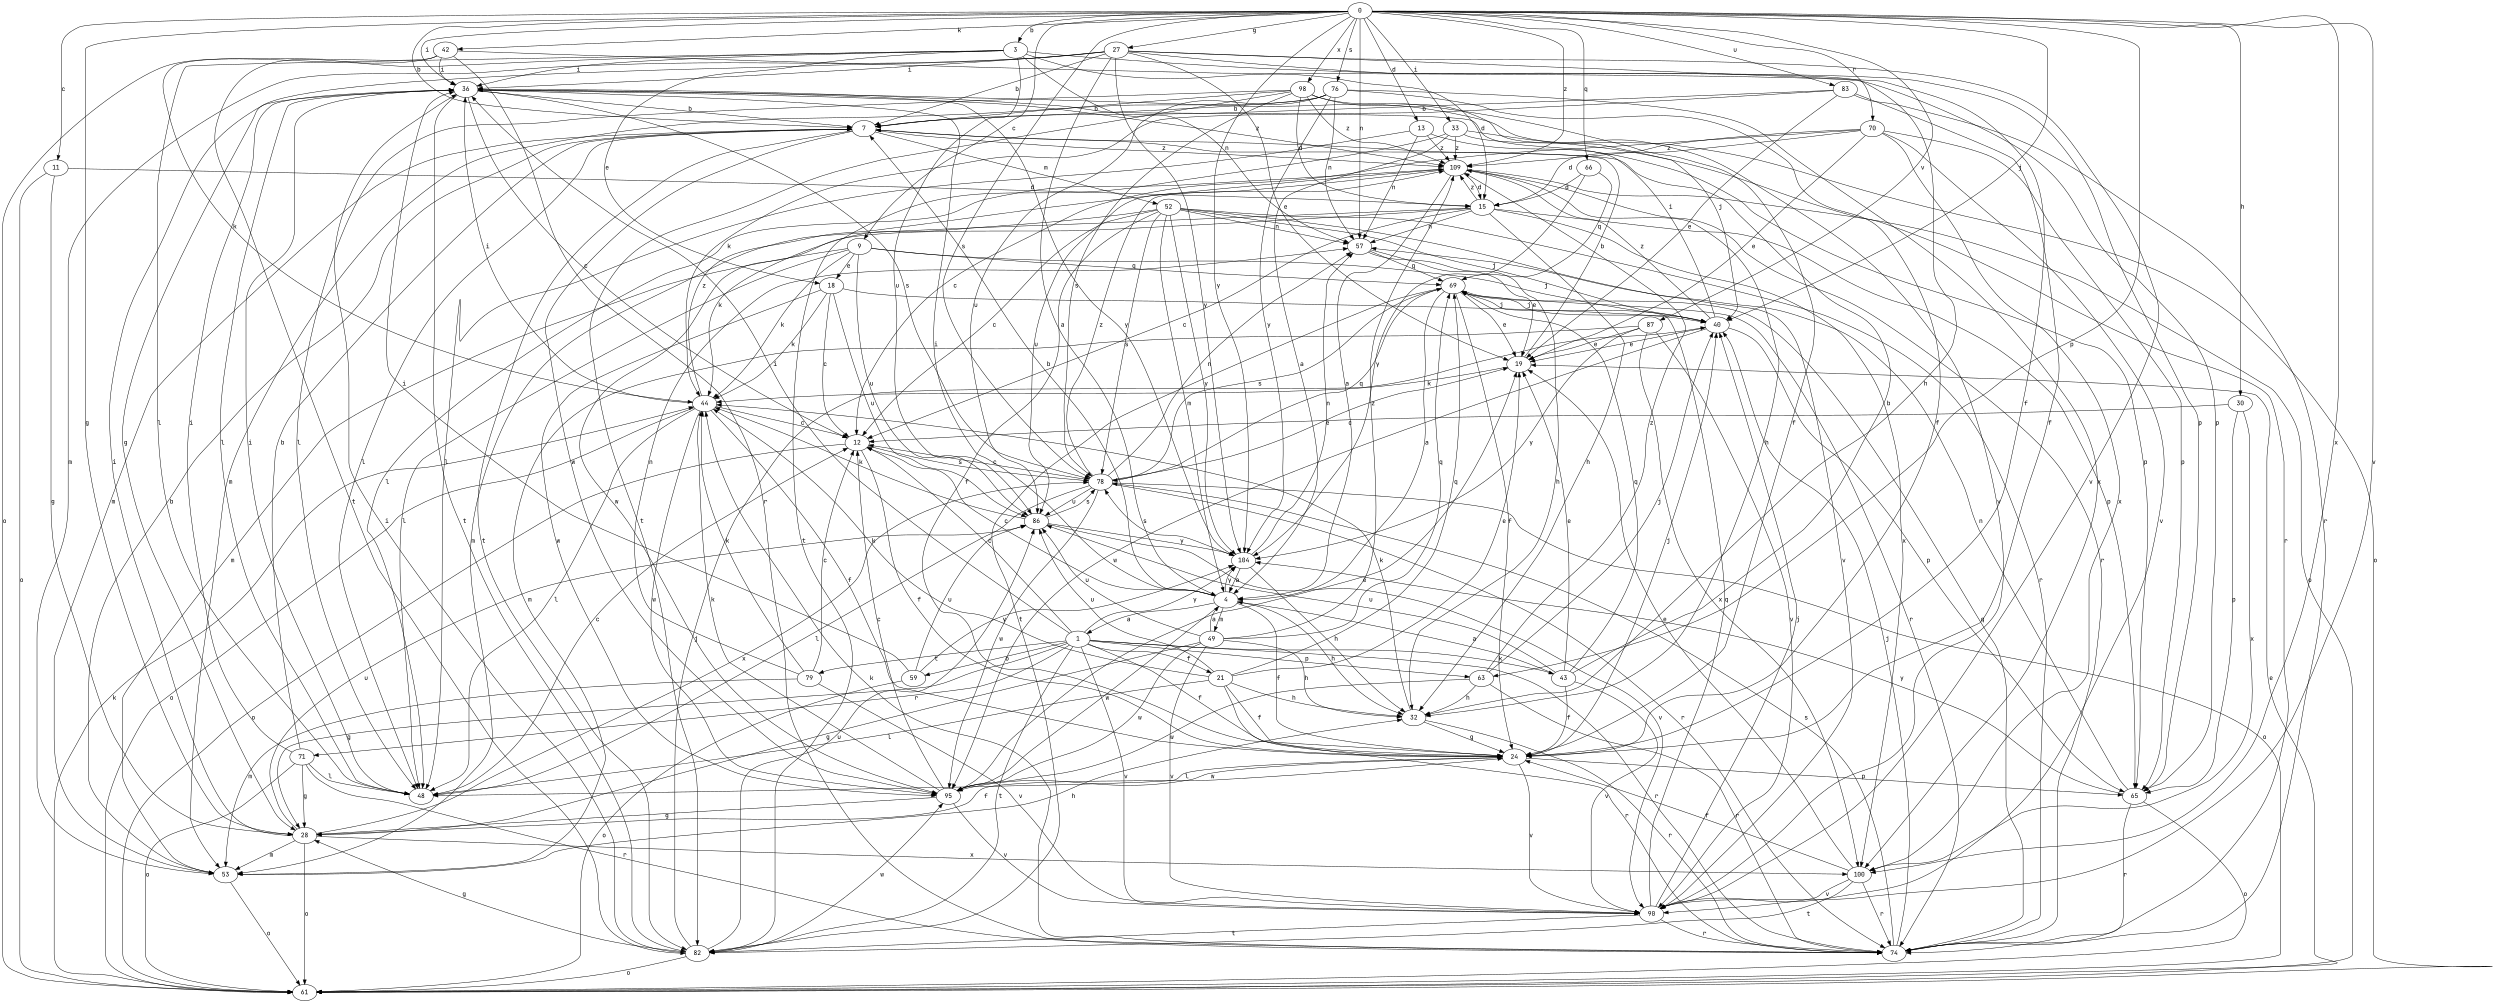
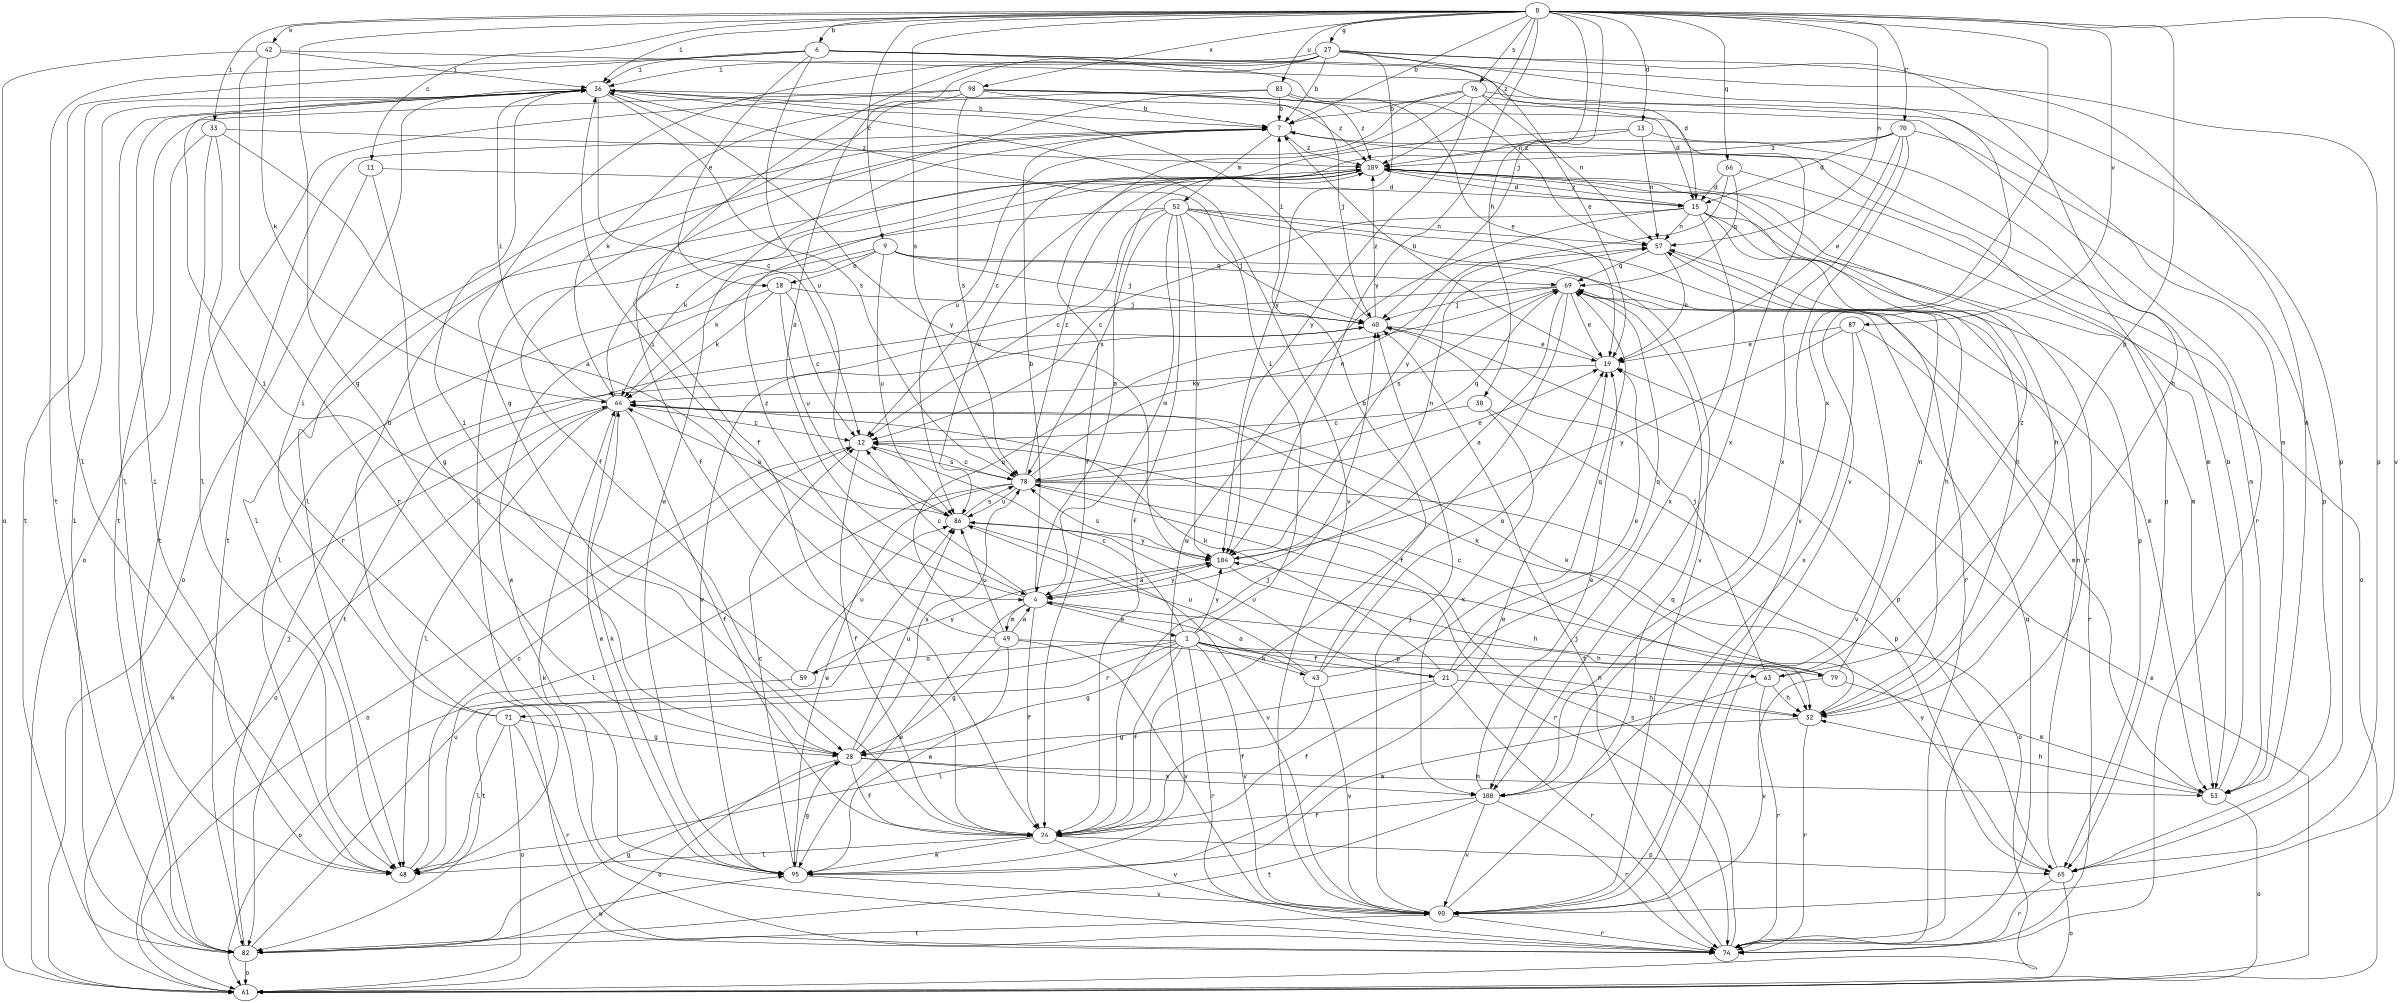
(1016, 50) -> (817, 50)
none -> (2164, 338)
(744, 659) -> (927, 620)
(1462, 737) -> (1355, 728)
